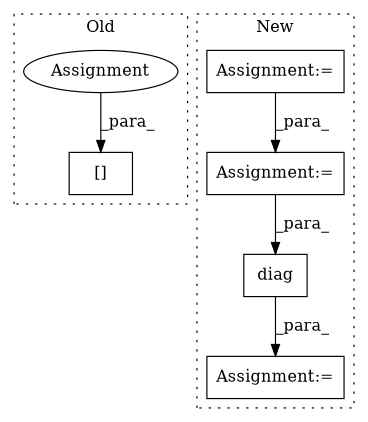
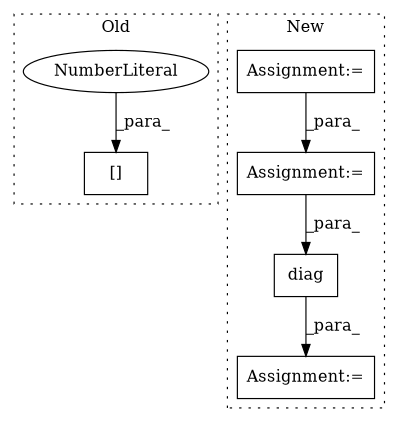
(101, 72) -> (116, 72)
